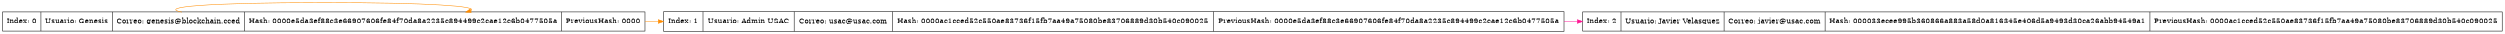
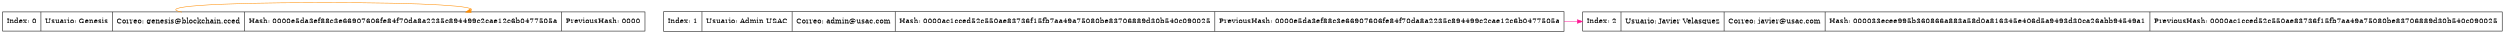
(652, 21) -> none
(843, 21) -> (844, 21)
